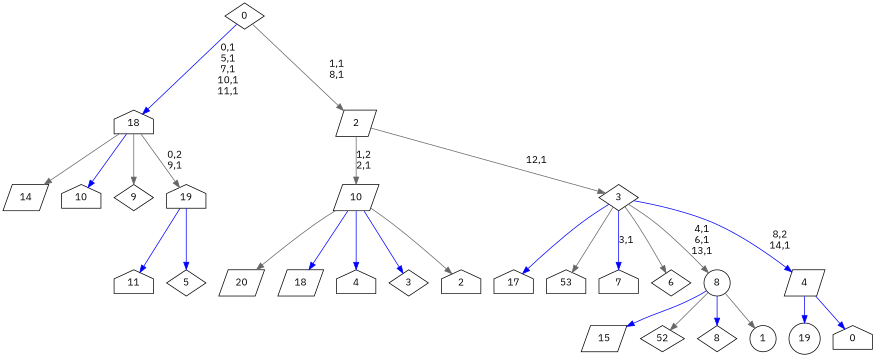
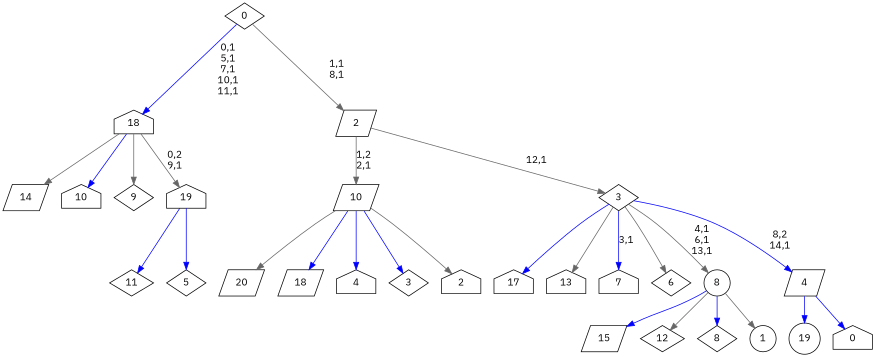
(134, 283) -> (132, 283)
(566, 283) -> (566, 283)
(662, 339) -> (662, 339)
